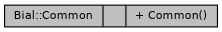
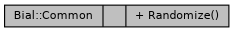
(172, 15) -> (177, 15)
